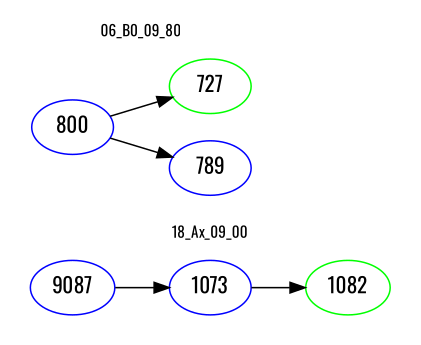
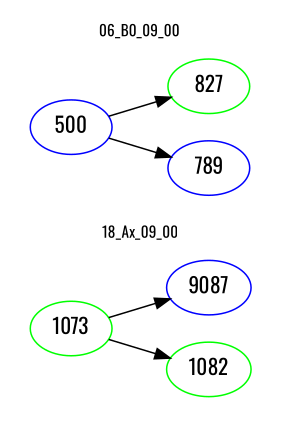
(141, 33) -> (140, 33)
(210, 86) -> (209, 86)
(73, 127) -> (71, 127)
(135, 288) -> (132, 310)
(210, 288) -> (71, 329)
